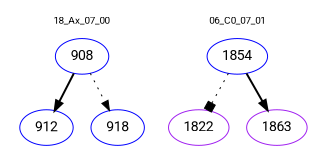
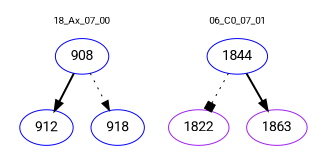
(237, 56) -> (237, 56)
